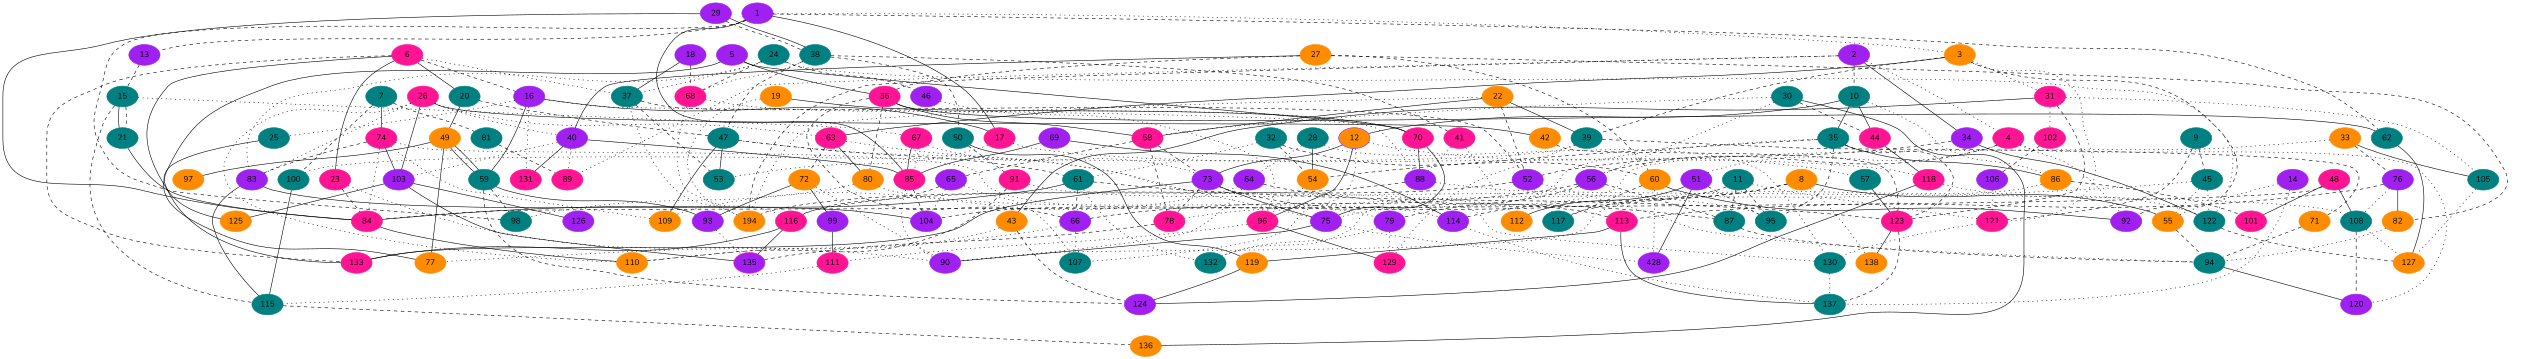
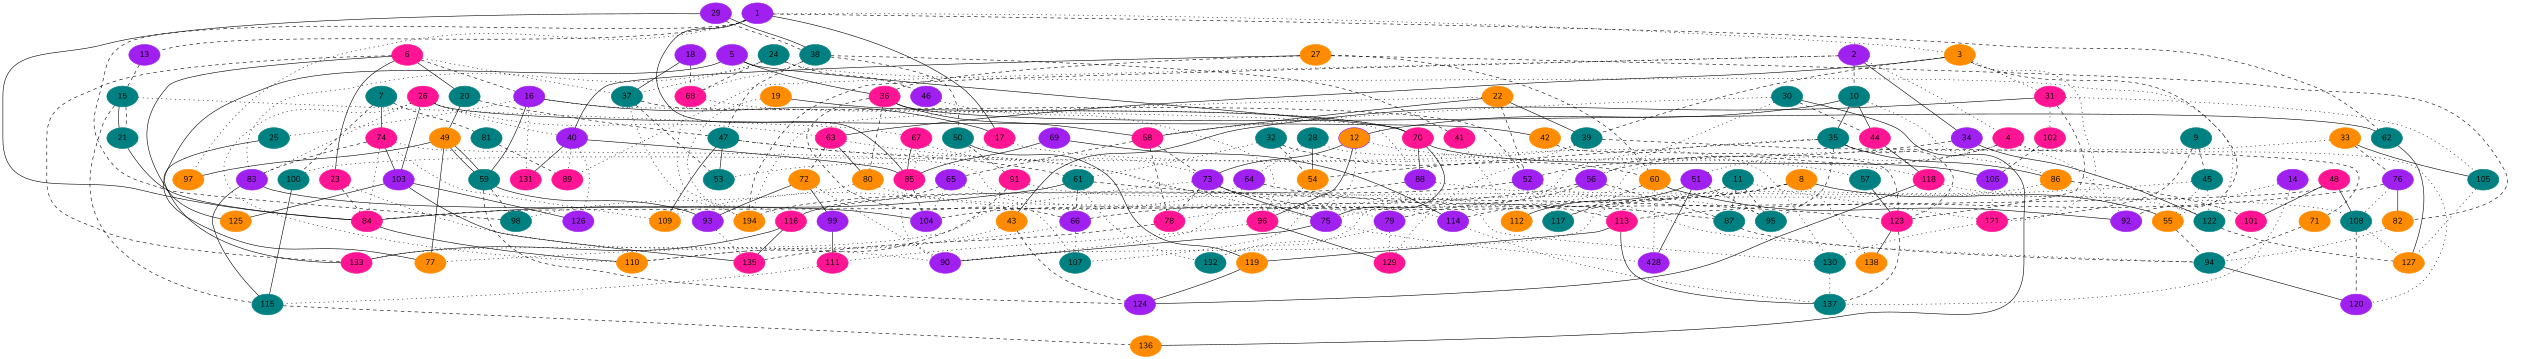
none -> (448, 36)
none -> (1703, 163)
(460, 165) -> (589, 179)
(847, 244) -> (847, 244)
(749, 263) -> (749, 263)
